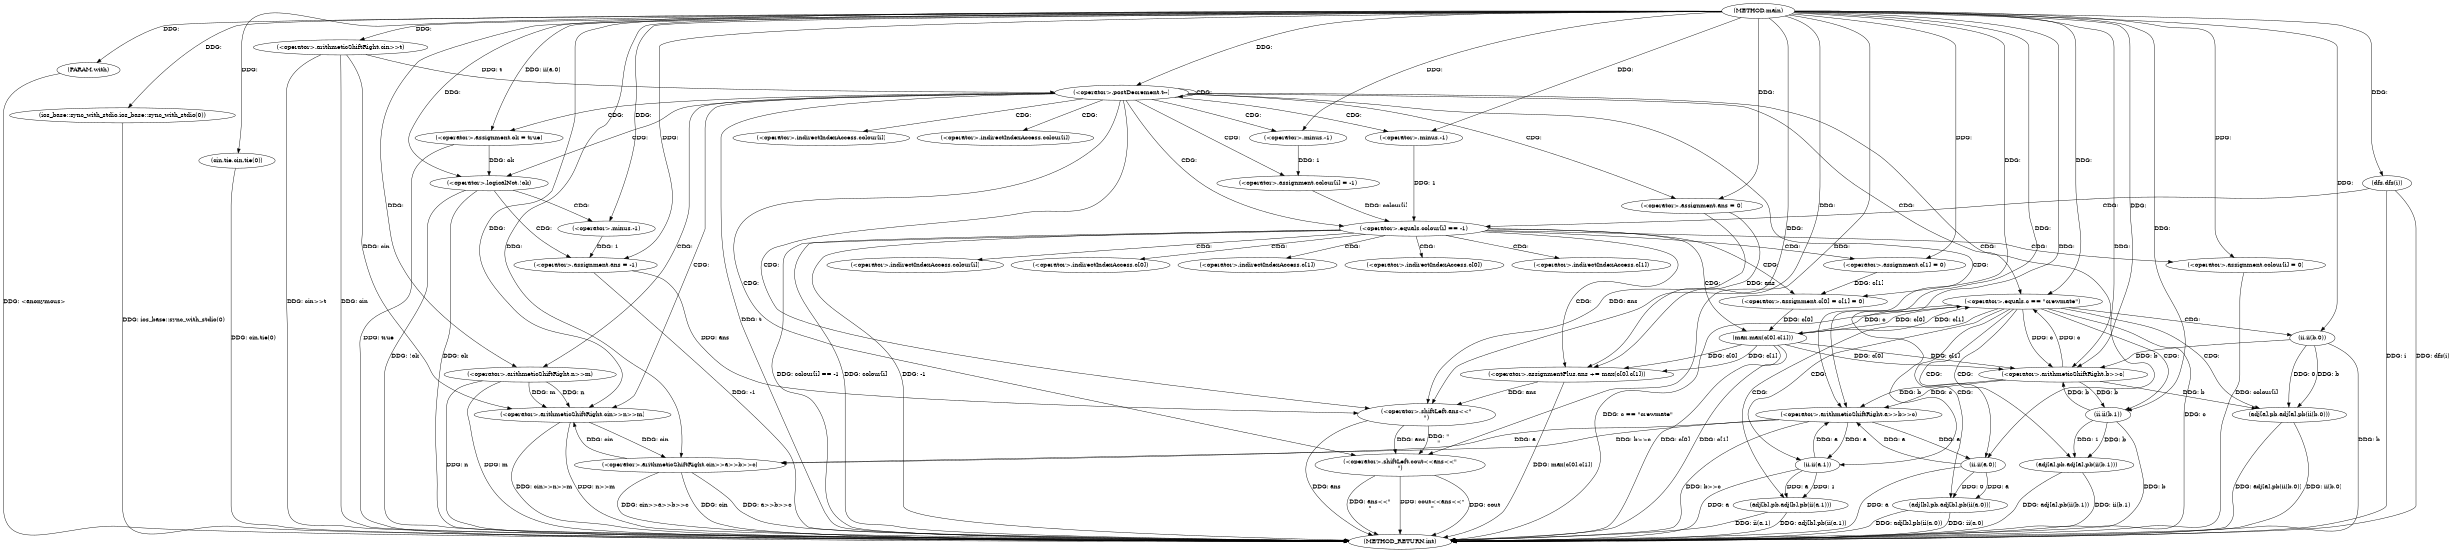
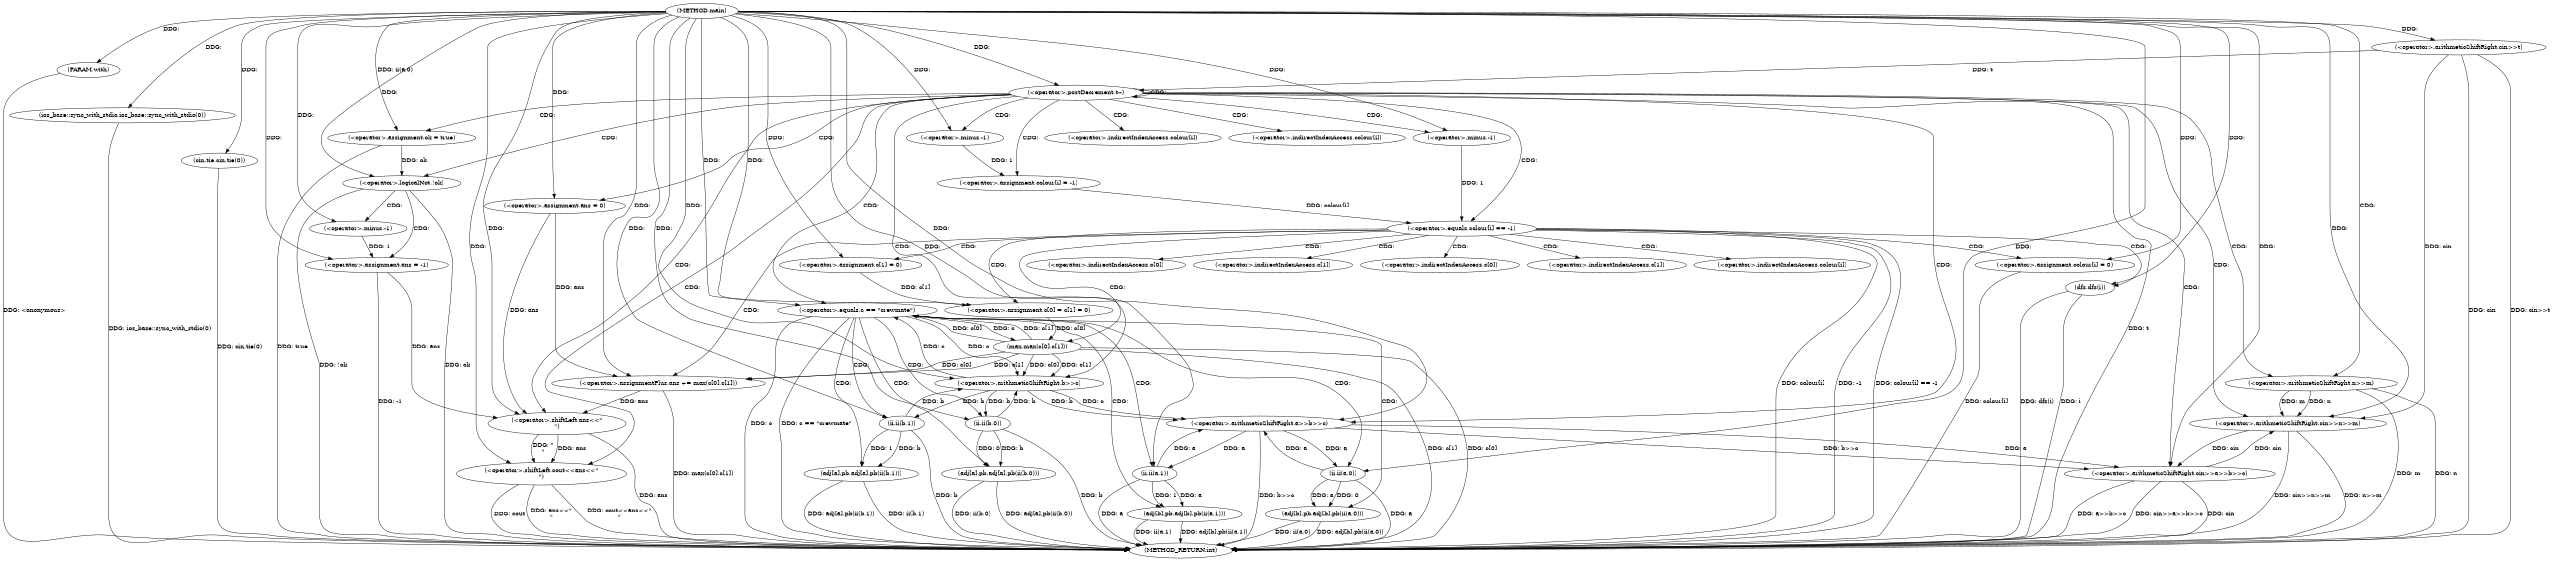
none -> (2127, 117)
(397, 206) -> (2369, 206)
(1930, 210) -> (1860, 234)
(2176, 395) -> (988, 399)
